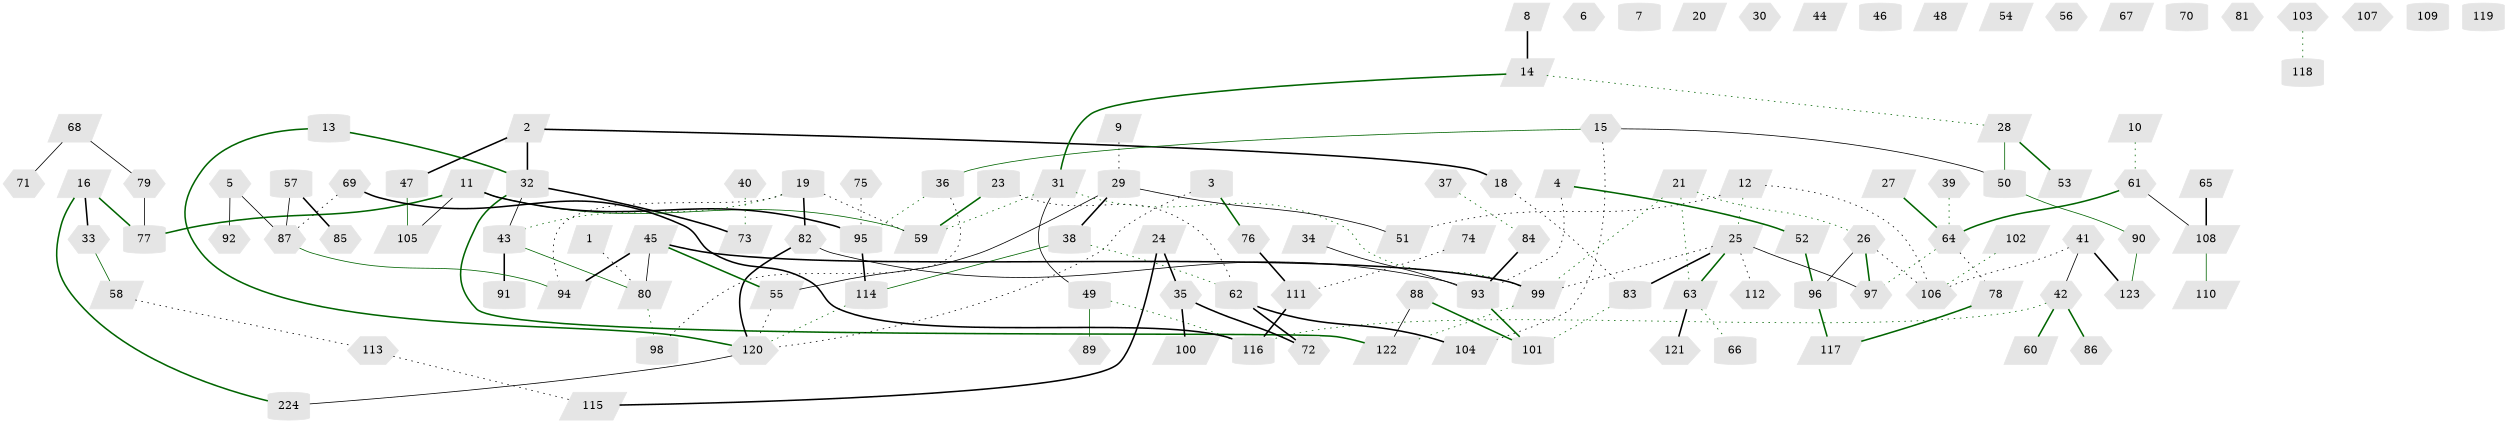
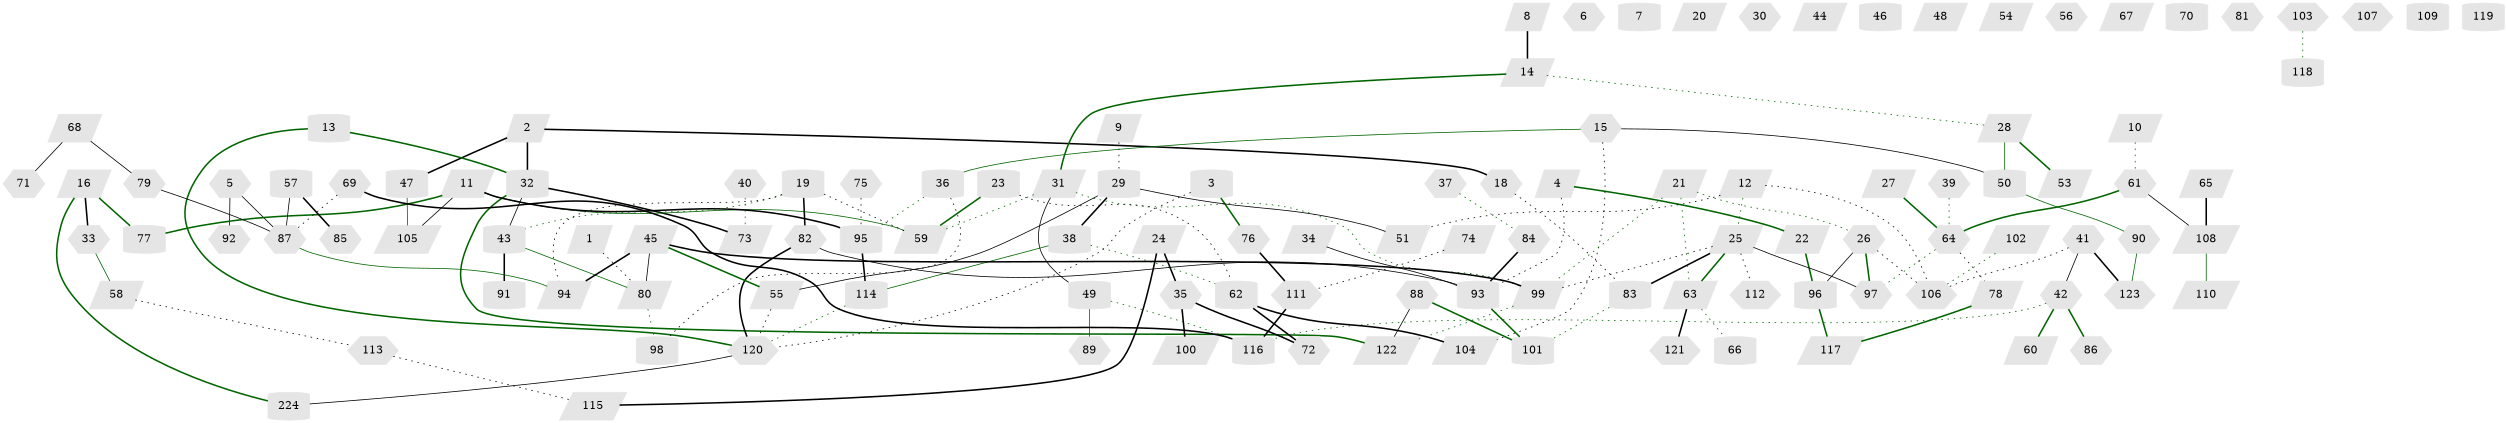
(144, 212) -> (216, 209)
(1802, 239) -> (1802, 239)
